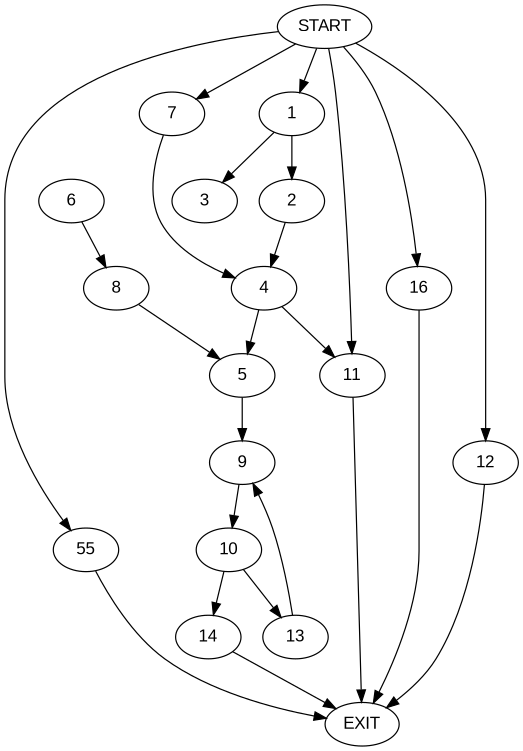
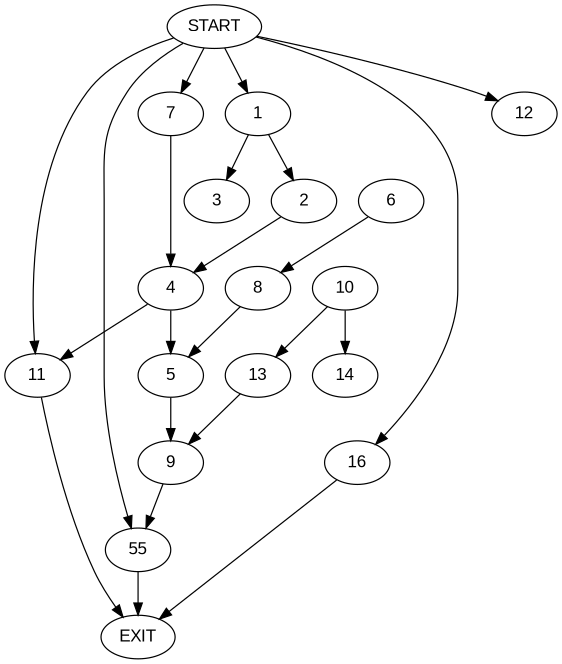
(237, 500) -> (157, 500)
(461, 602) -> none
(279, 677) -> none
